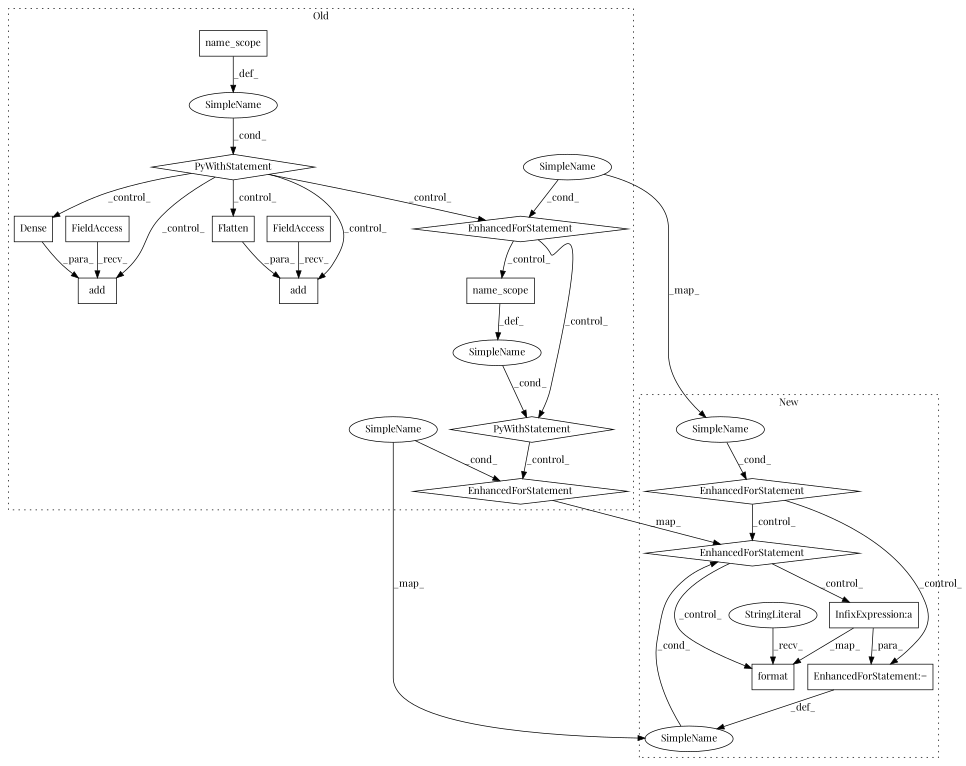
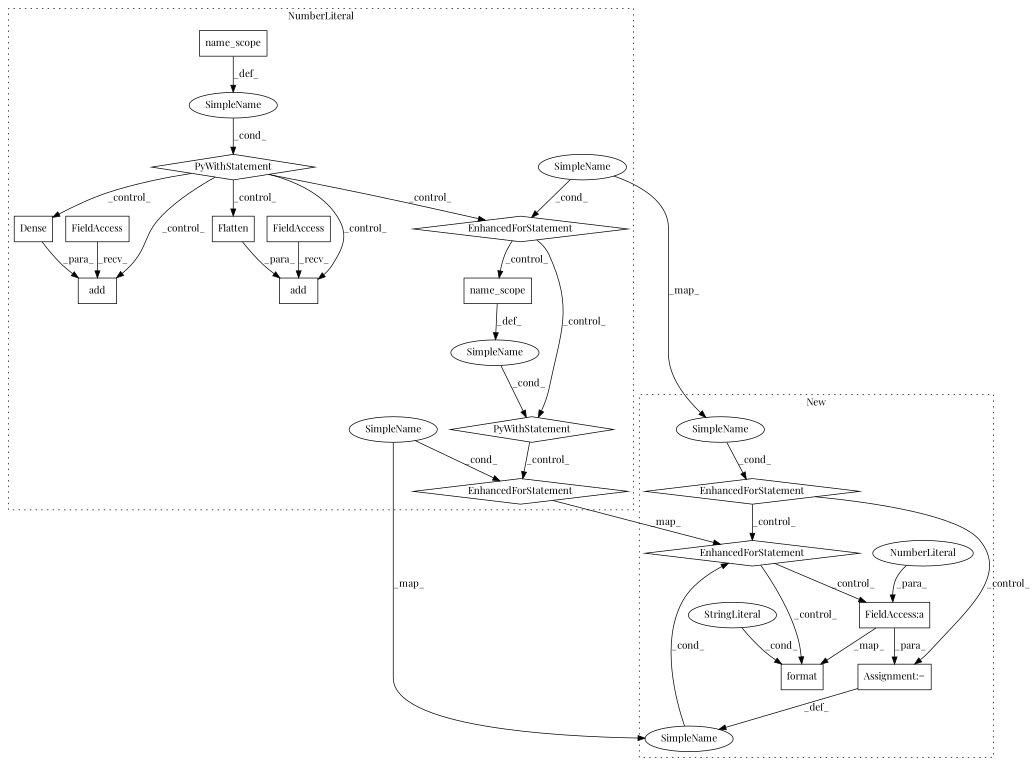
(321, 17) -> (321, 17)
none -> (923, 553)
(874, 615) -> (895, 615)
(788, 646) -> (782, 646)
(870, 677) -> (895, 677)
